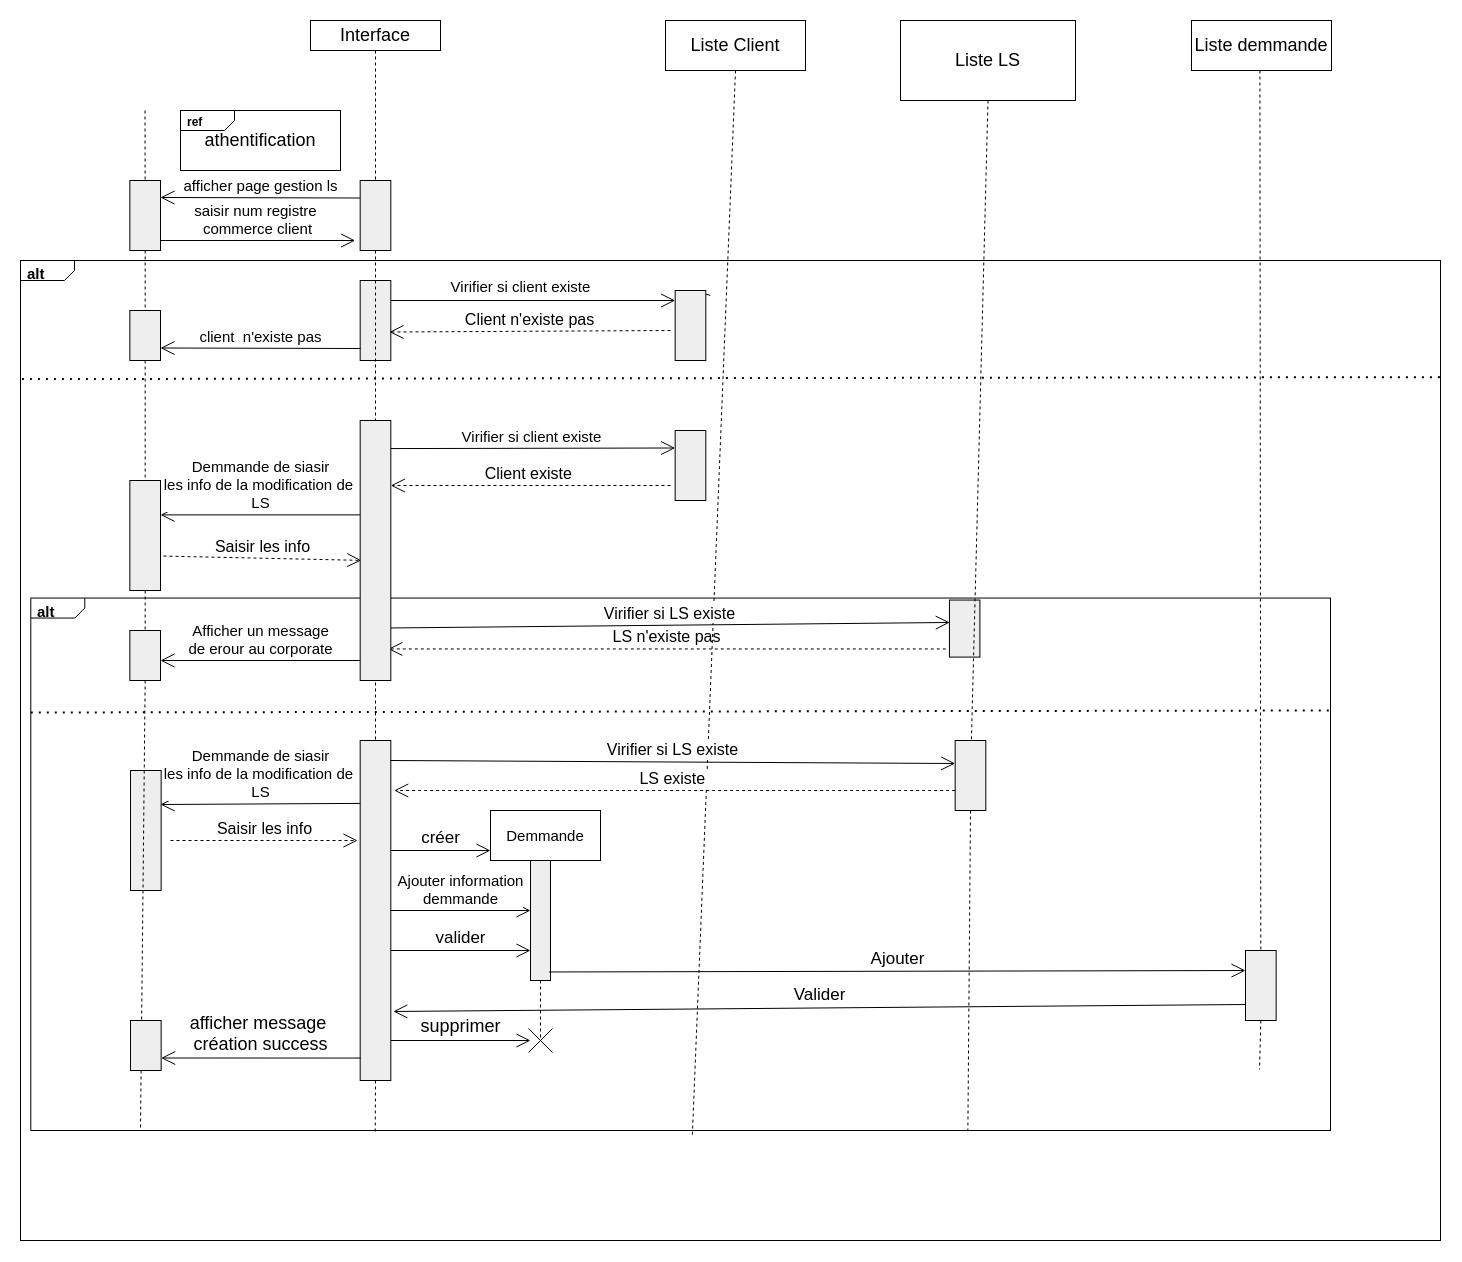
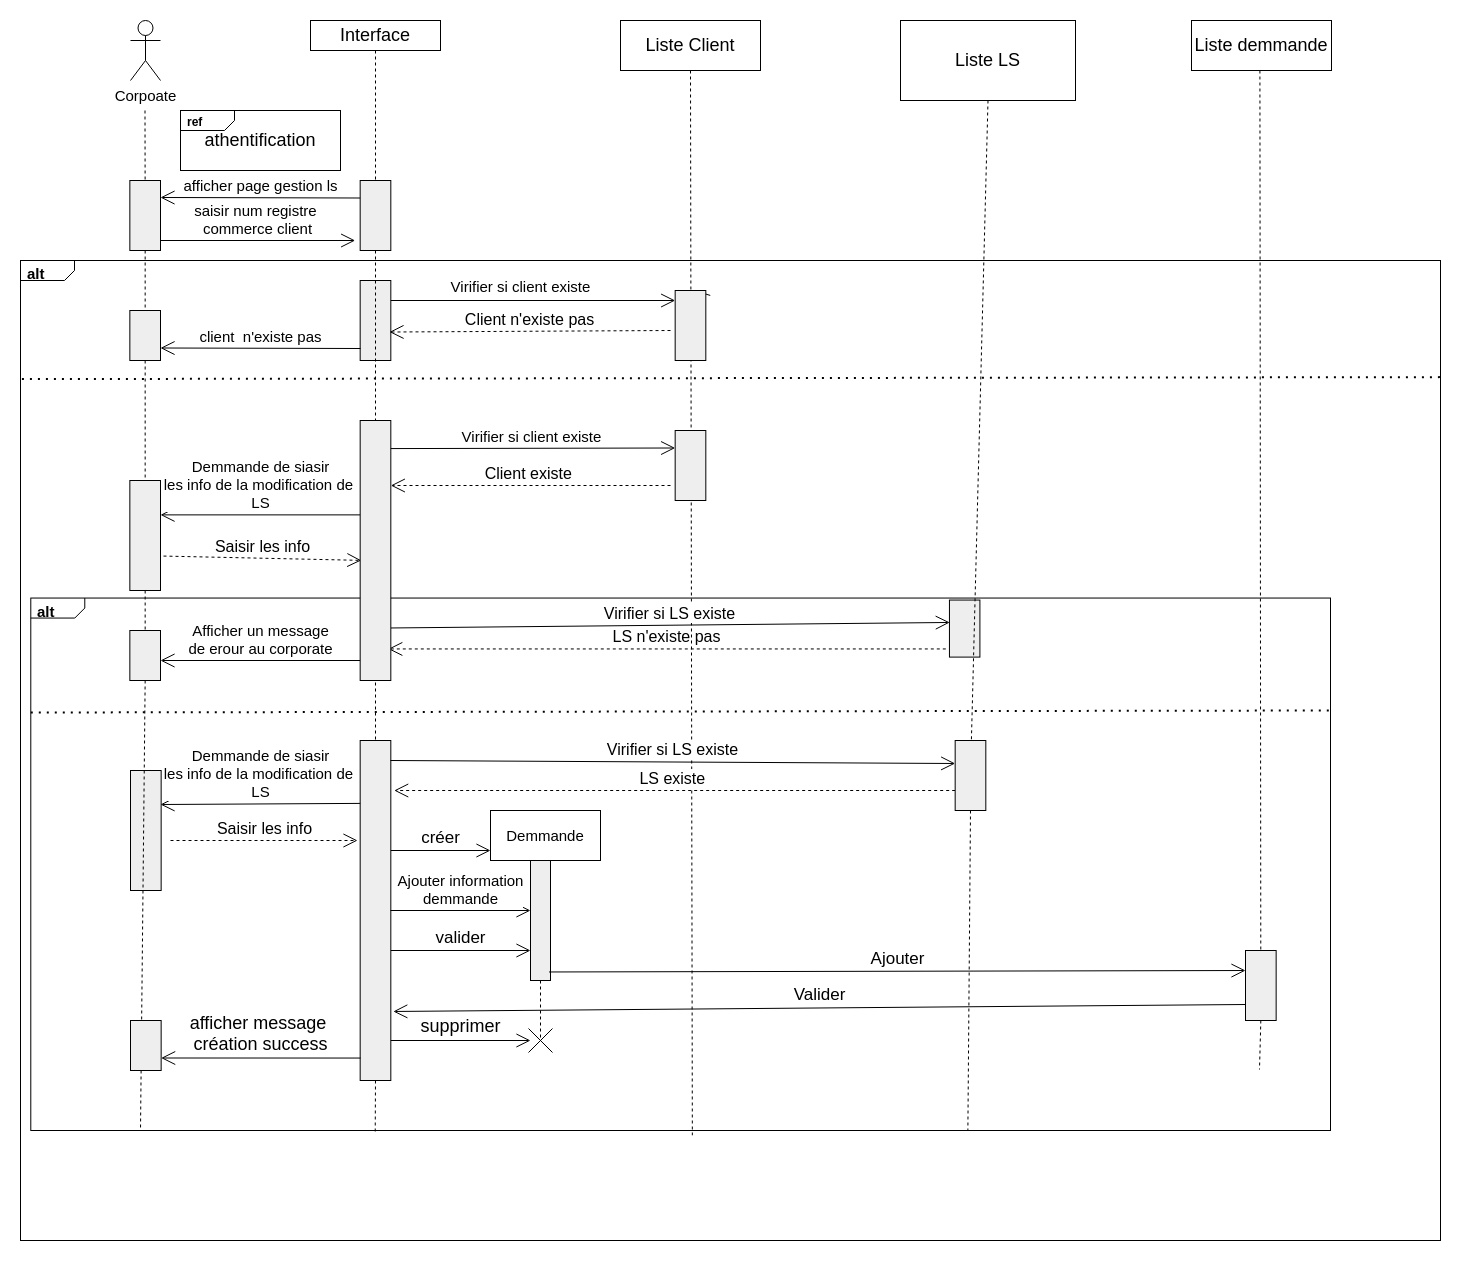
(736, 46) -> (691, 46)
none -> (146, 51)
